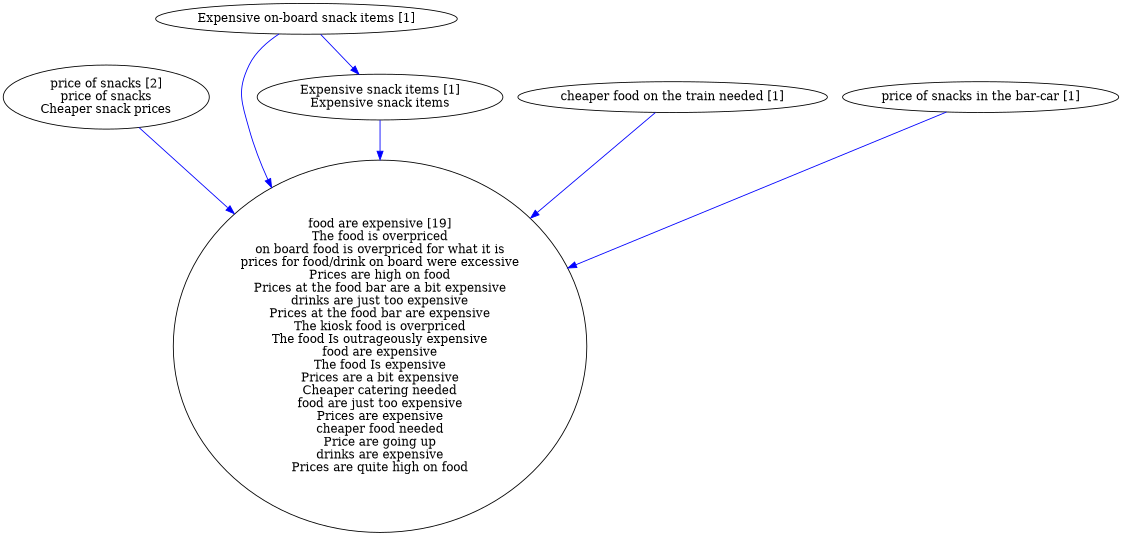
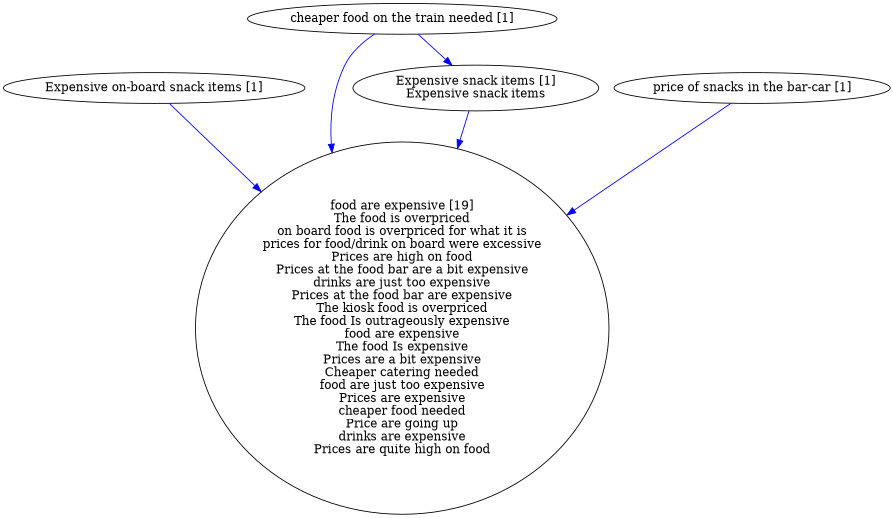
(337, 51) -> (432, 47)
(106, 97) -> none
